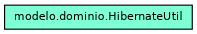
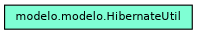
(98, 17) -> (98, 17)
